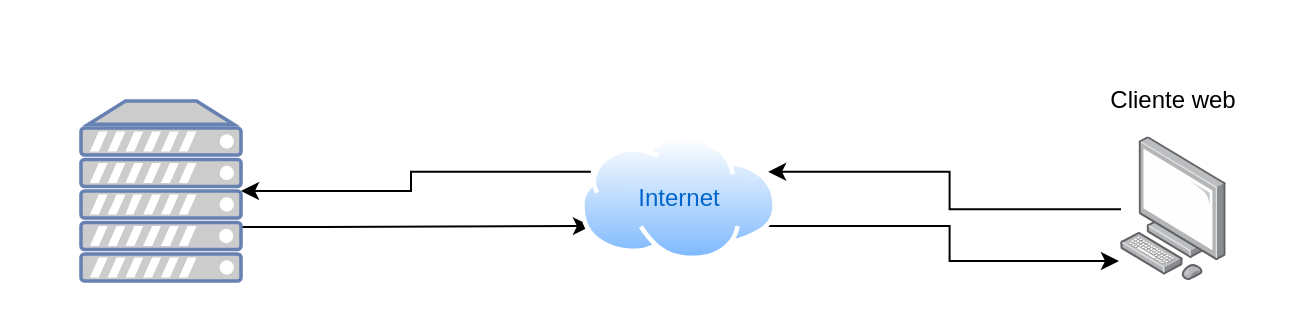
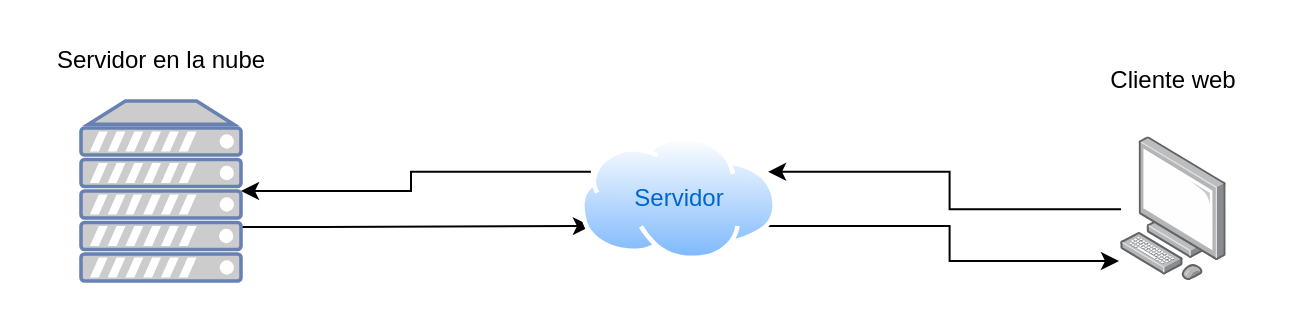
none -> (161, 61)
(1174, 101) -> (1174, 81)
(680, 199) -> (680, 199)
